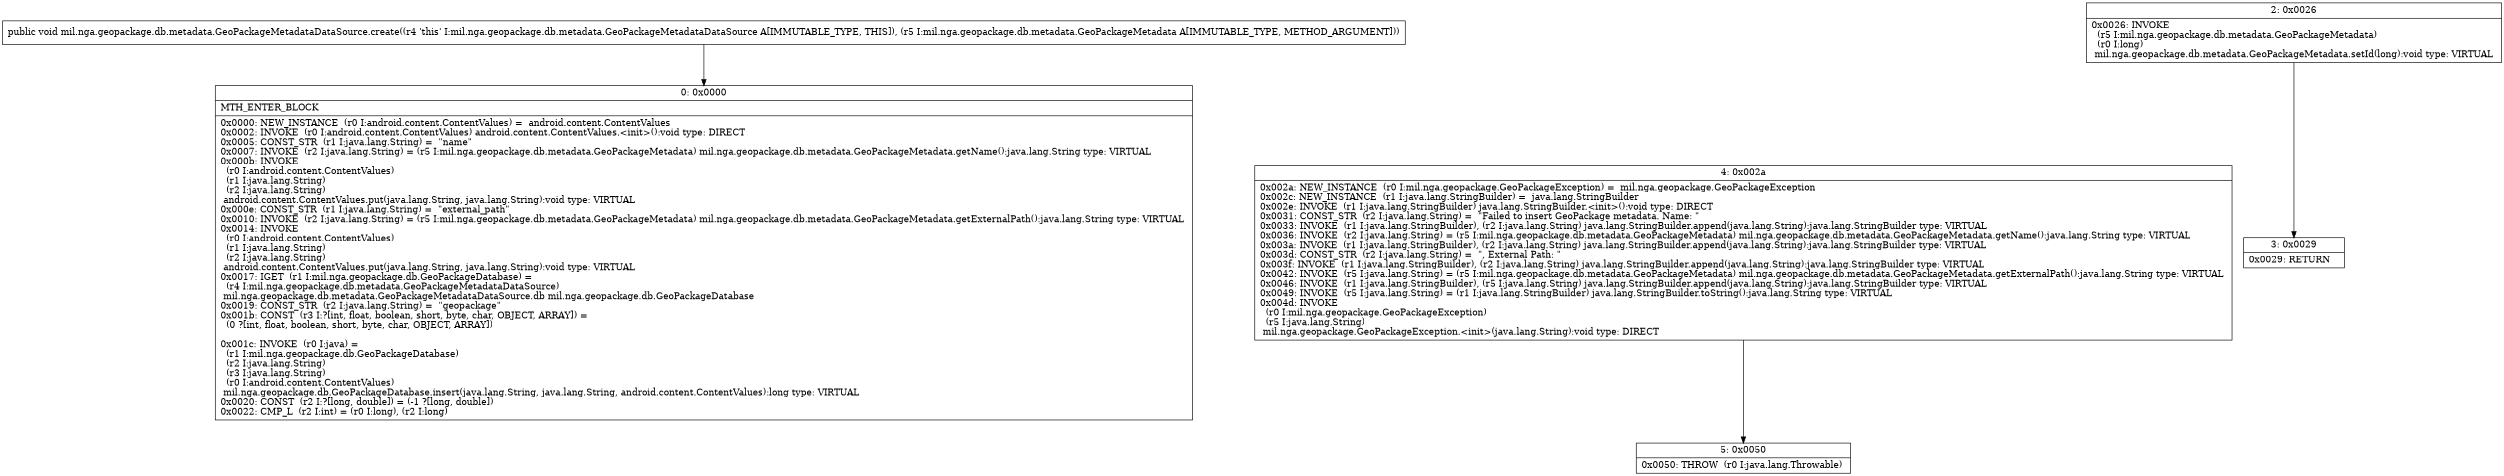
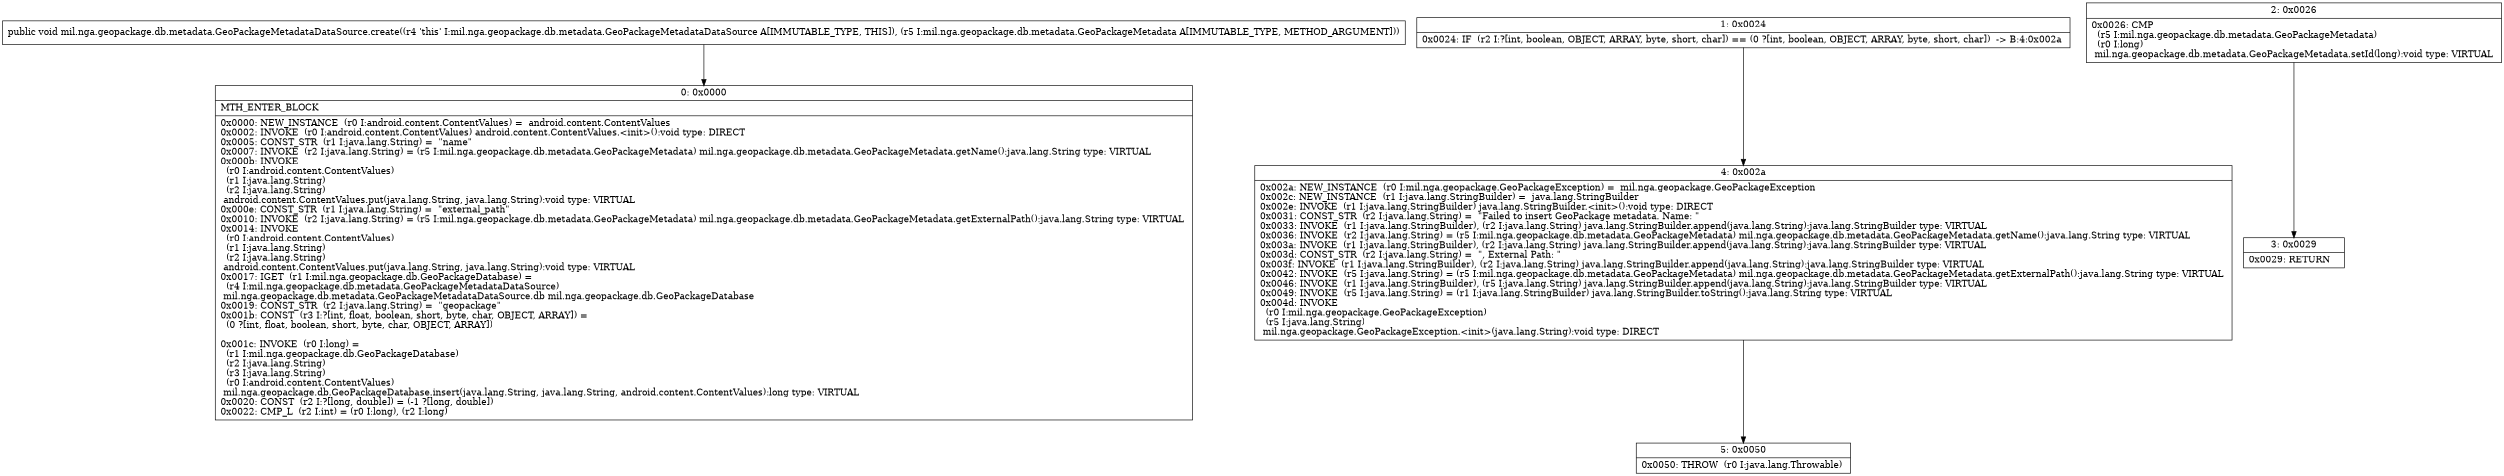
(2134, 26) -> (2126, 26)
none -> (1743, 33)
(291, 345) -> (292, 345)
